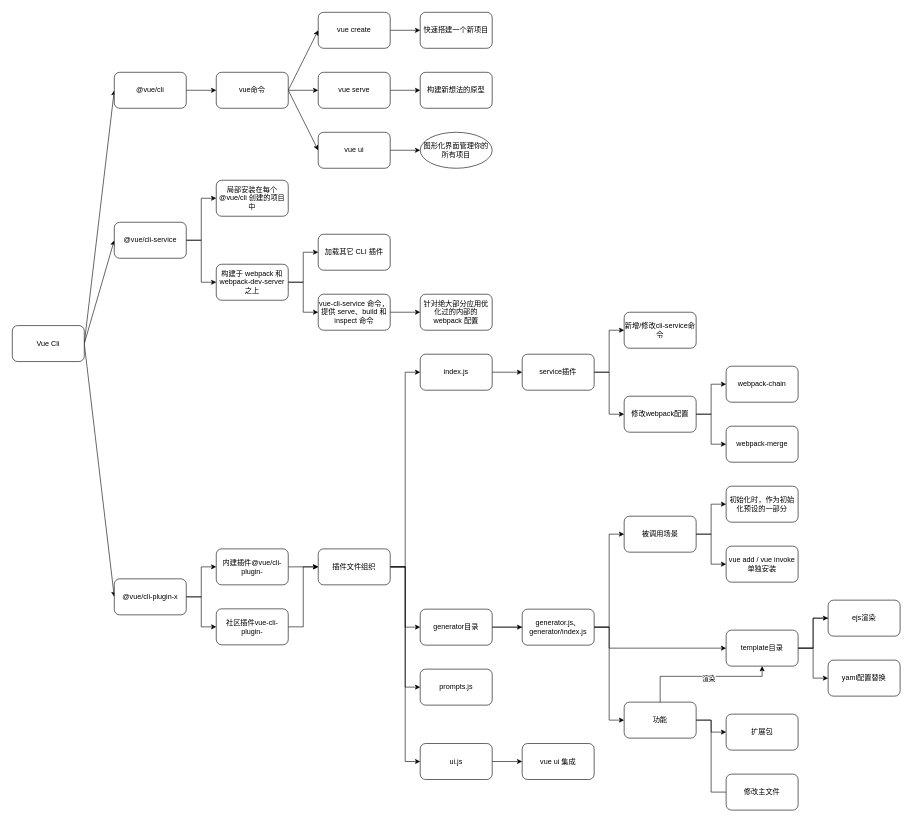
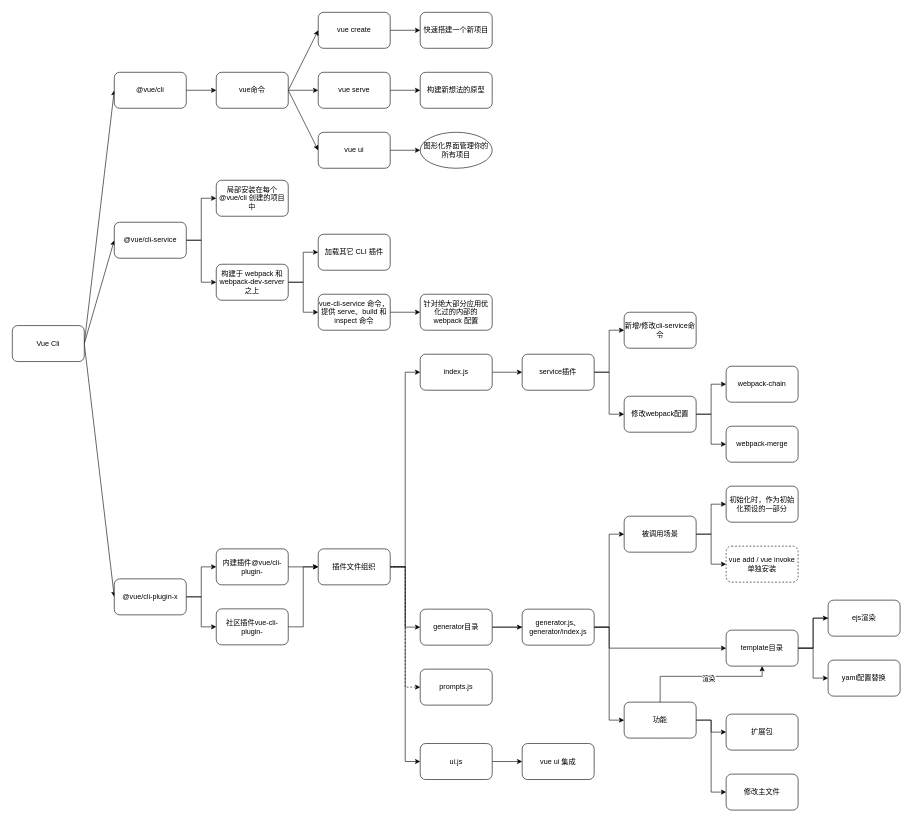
(762, 564) -> (762, 564)
(411, 687) -> (411, 687)
(722, 792) -> (720, 792)
